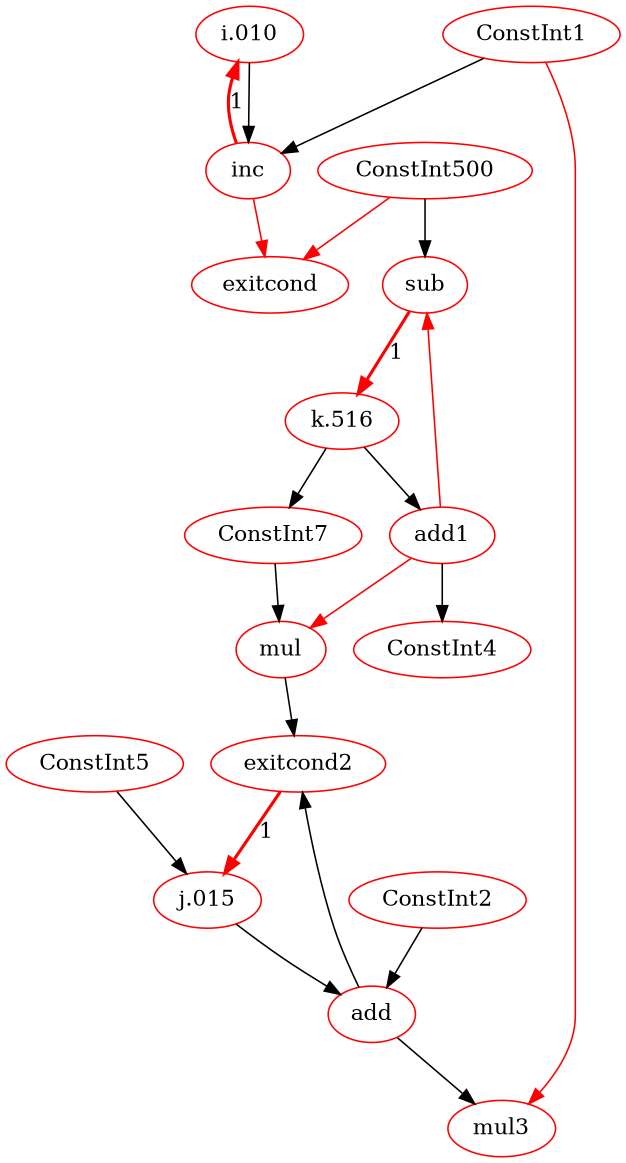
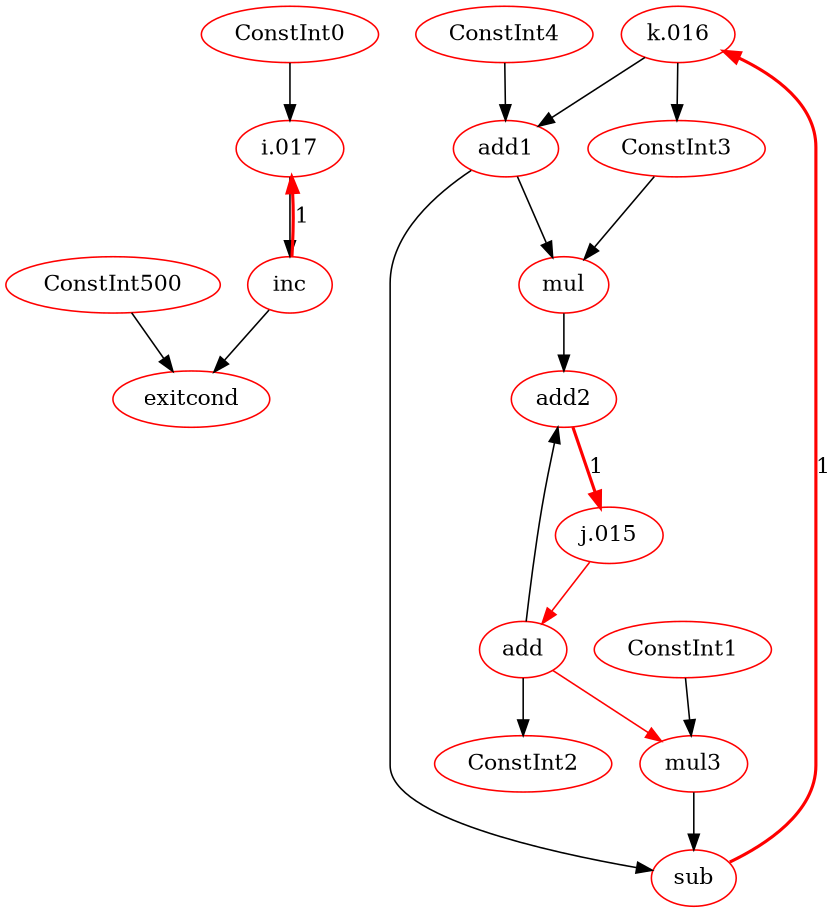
(250, 34) -> (290, 149)
none -> (290, 34)
(390, 102) -> none
(258, 220) -> (247, 335)
(425, 220) -> (694, 813)
(353, 224) -> (148, 336)
(434, 418) -> (390, 591)
(342, 421) -> (678, 34)
(273, 535) -> (677, 149)
(575, 580) -> (688, 699)
(442, 585) -> (505, 84)
(368, 588) -> (532, 210)
(95, 764) -> none
(298, 764) -> (564, 399)
(408, 951) -> (523, 699)
(281, 957) -> (571, 586)
(430, 1066) -> (601, 702)
